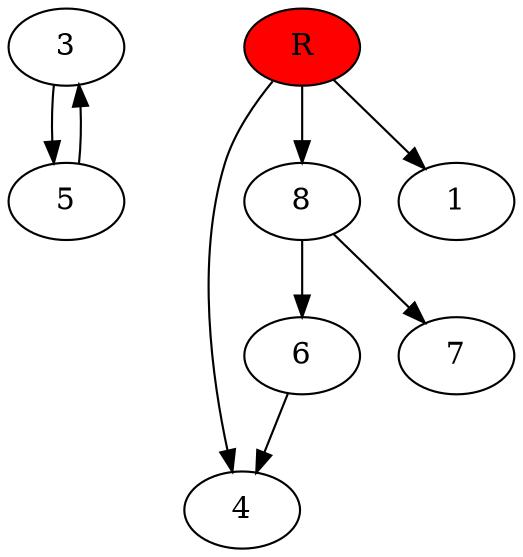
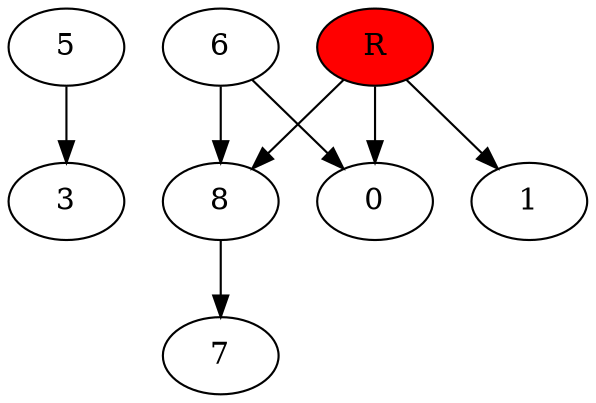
(52, 113) -> none
(302, 268) -> (221, 114)
(242, 510) -> (375, 201)
